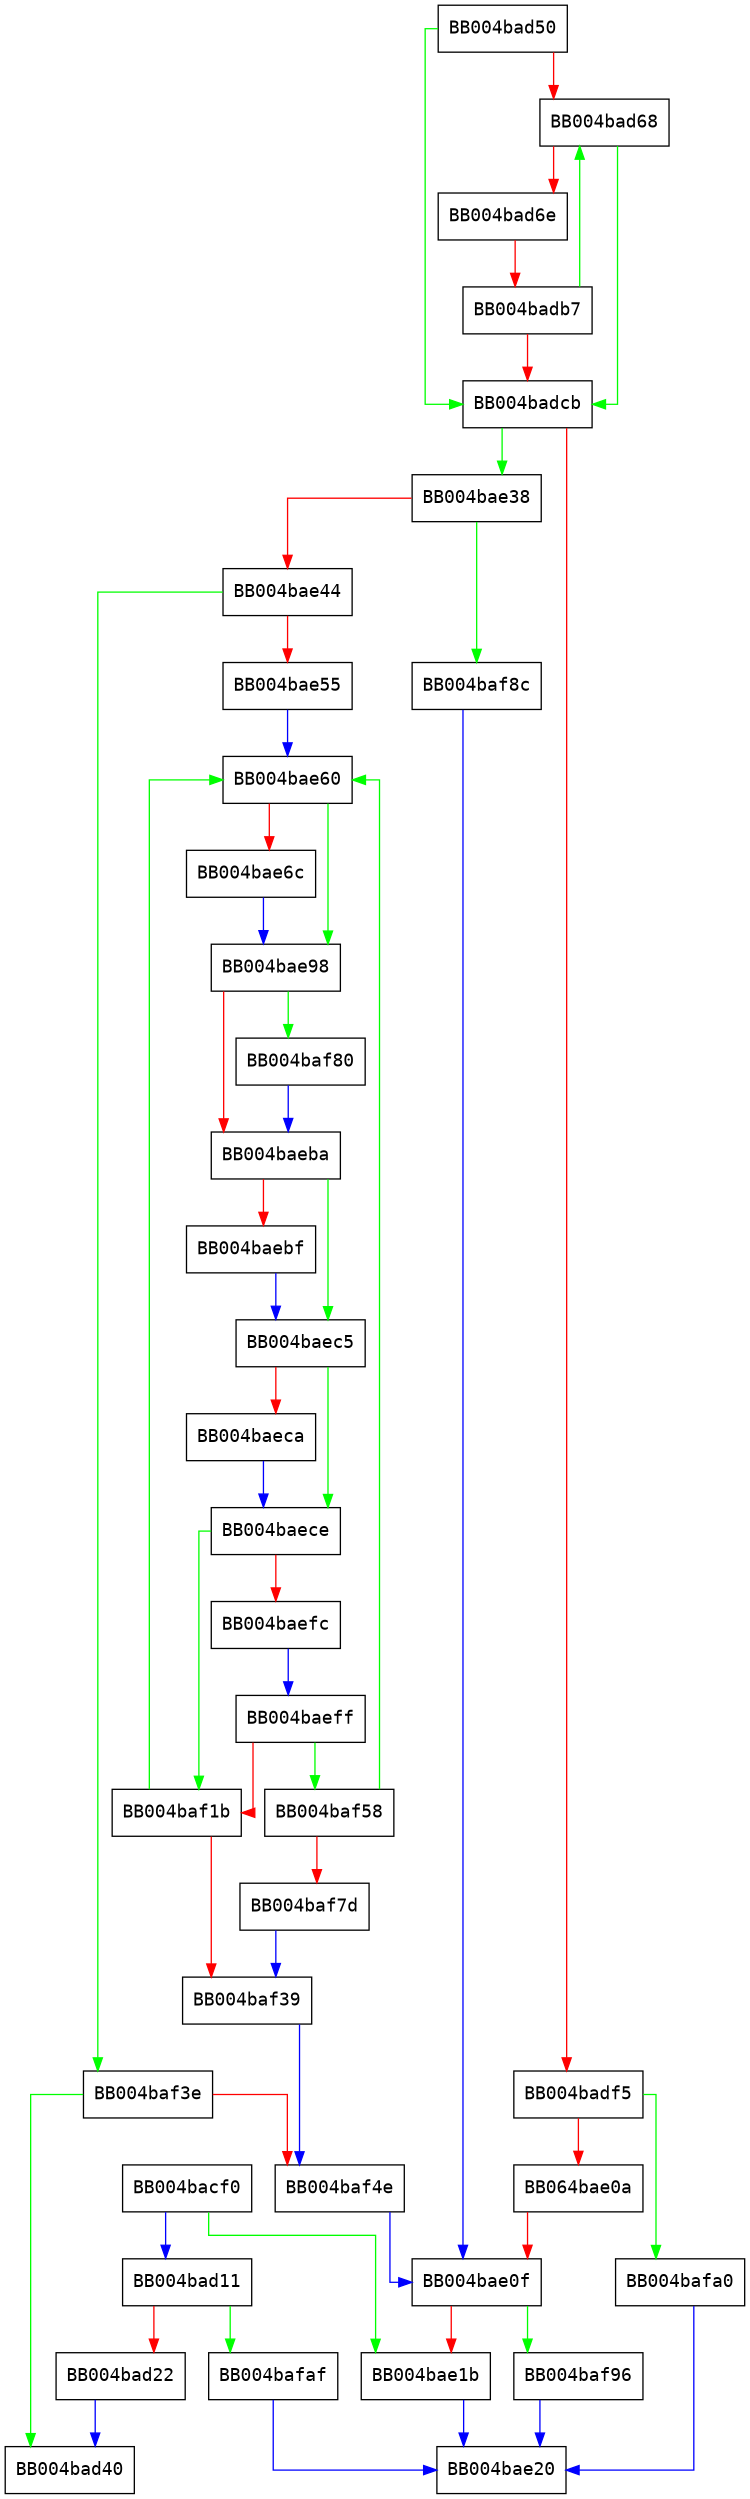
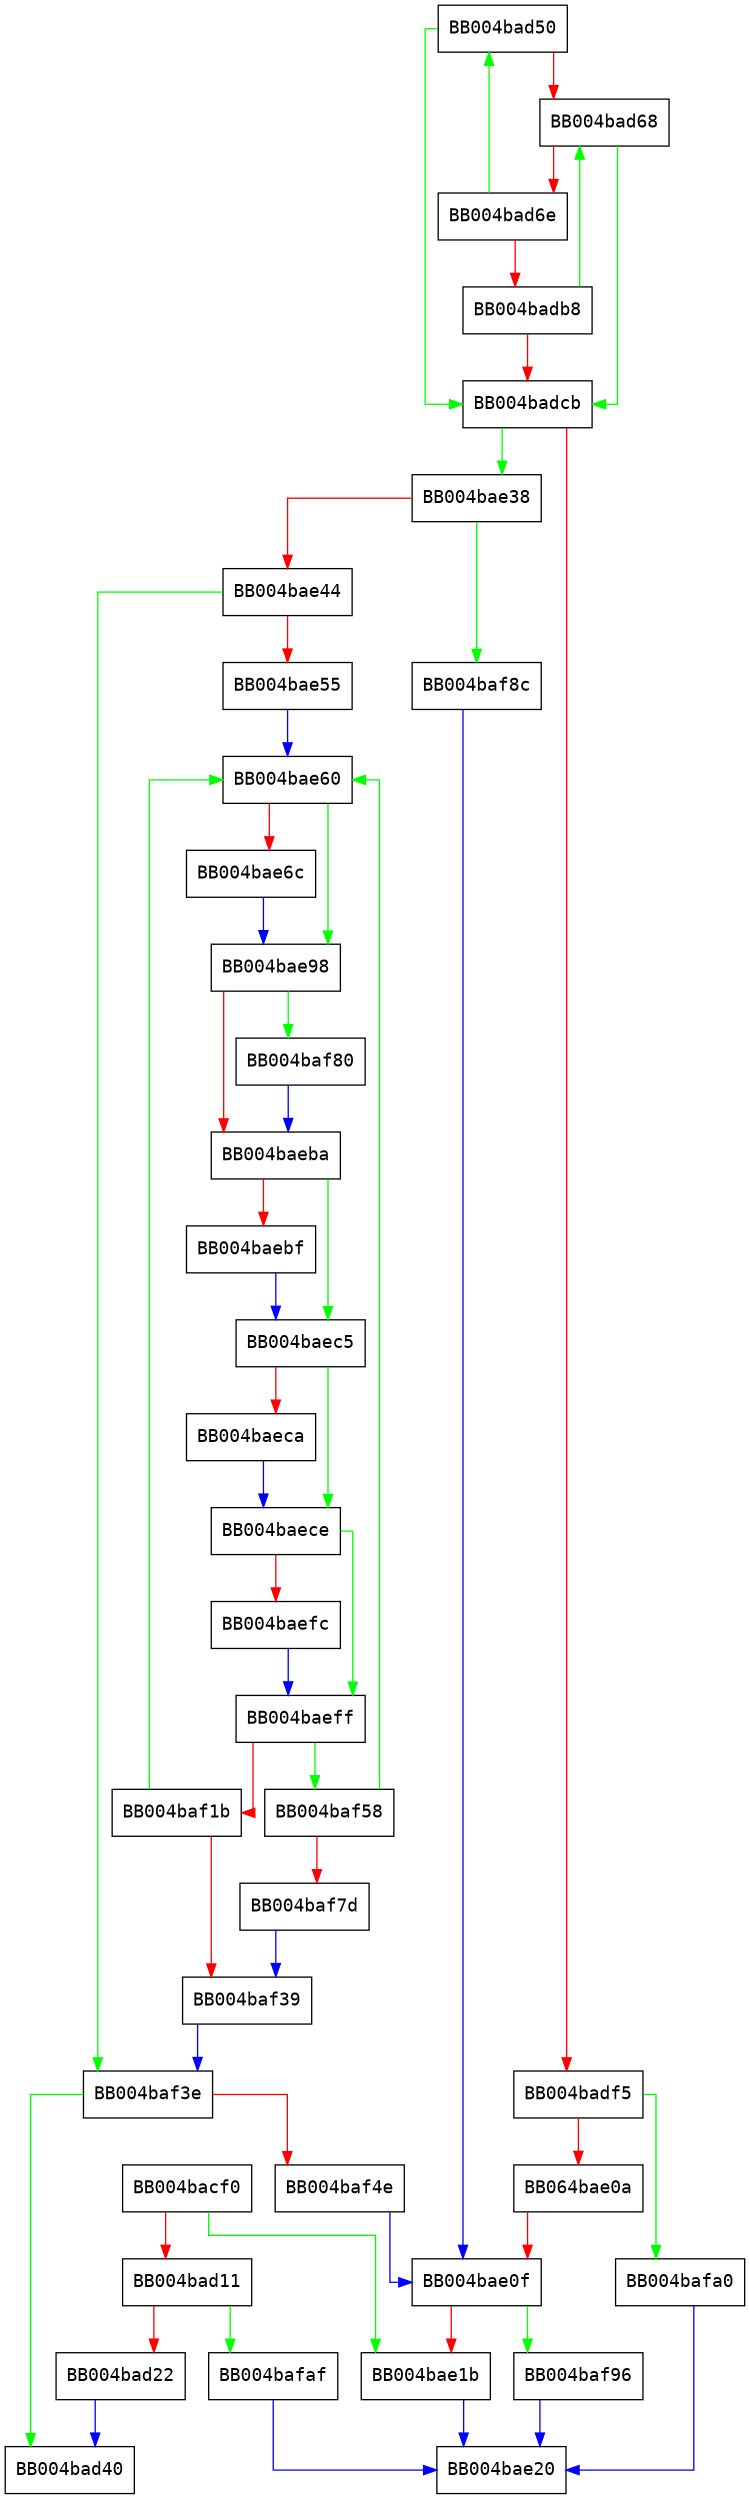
none -> (489, 129)
(528, 310) -> (528, 310)
(199, 1647) -> (353, 1600)
(300, 2088) -> (198, 2041)
(166, 2229) -> (166, 2229)
